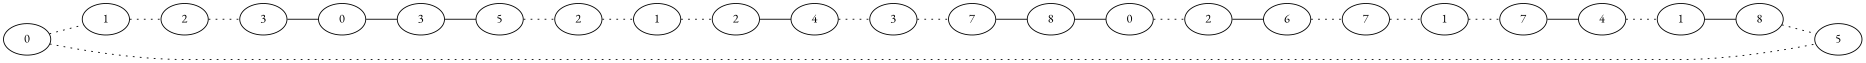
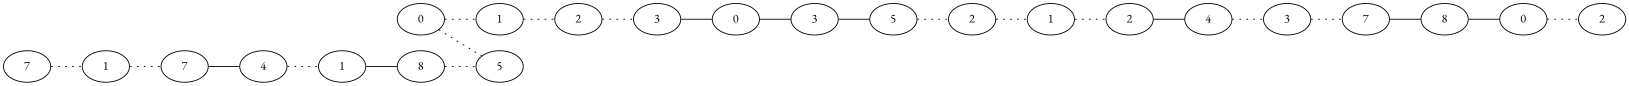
(1287, 19) -> none
